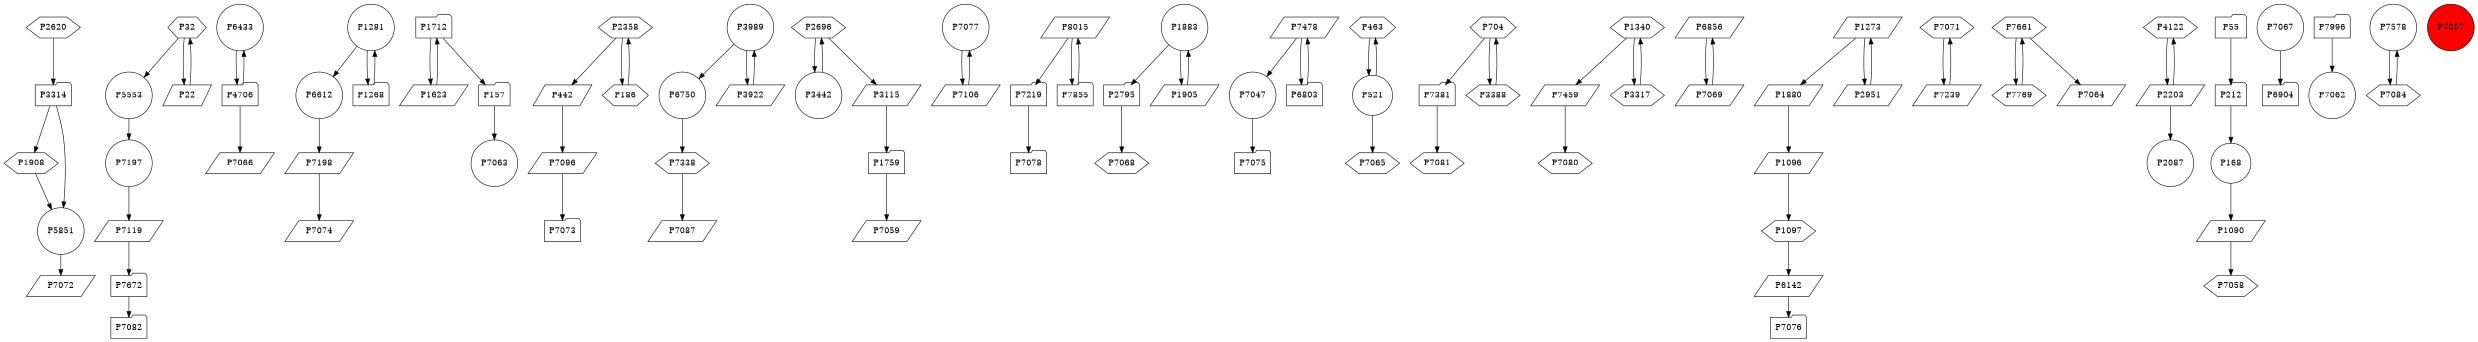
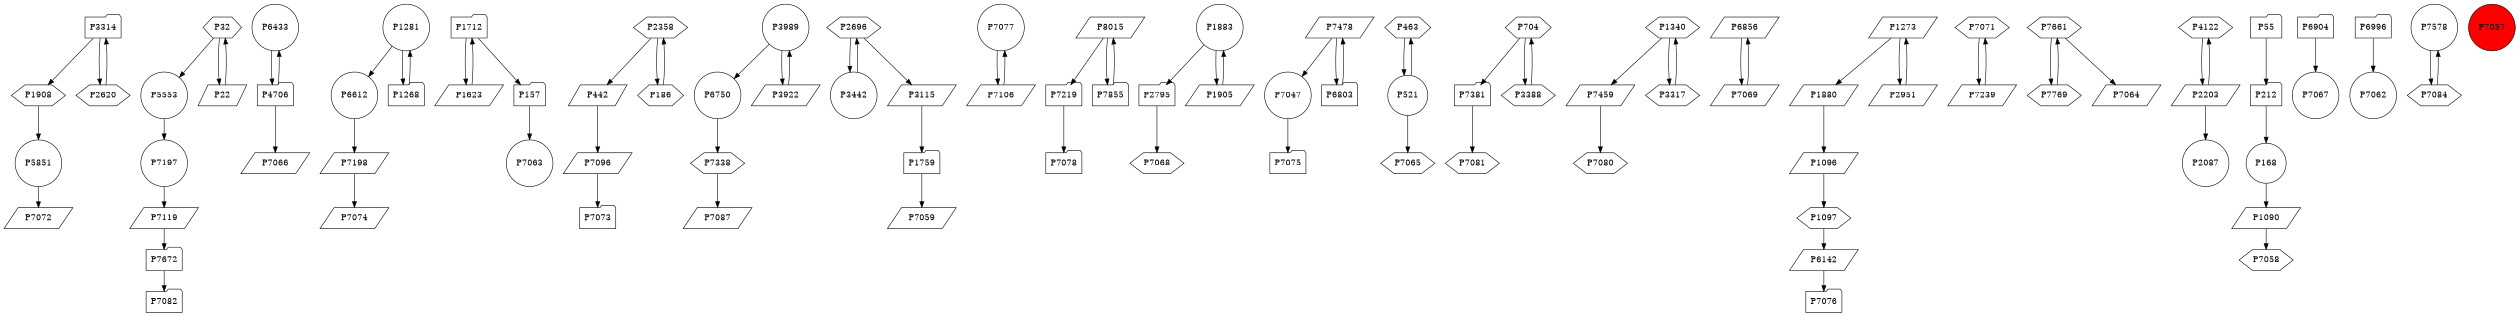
(2332, 28) -> (2373, 28)
(2280, 65) -> (2316, 52)
(65, 153) -> (99, 59)
